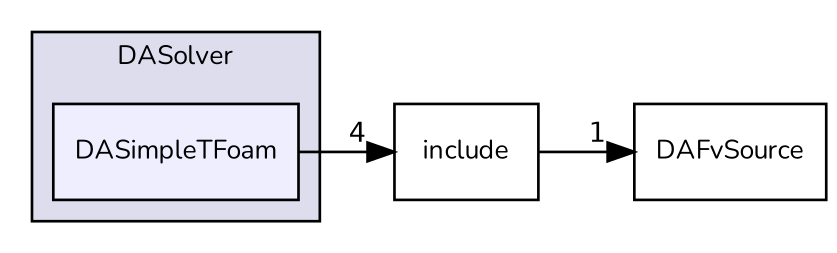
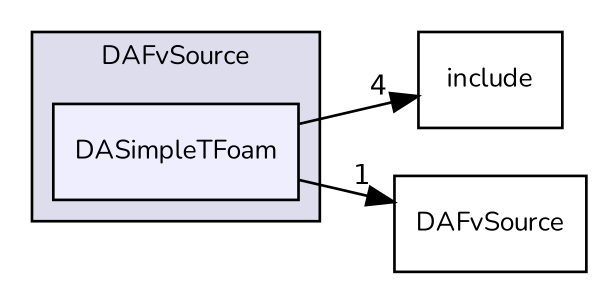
(176, 57) -> (176, 57)
(573, 152) -> (337, 189)
